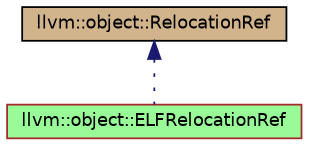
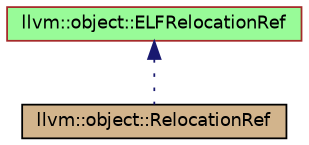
(154, 82) -> (154, 82)
